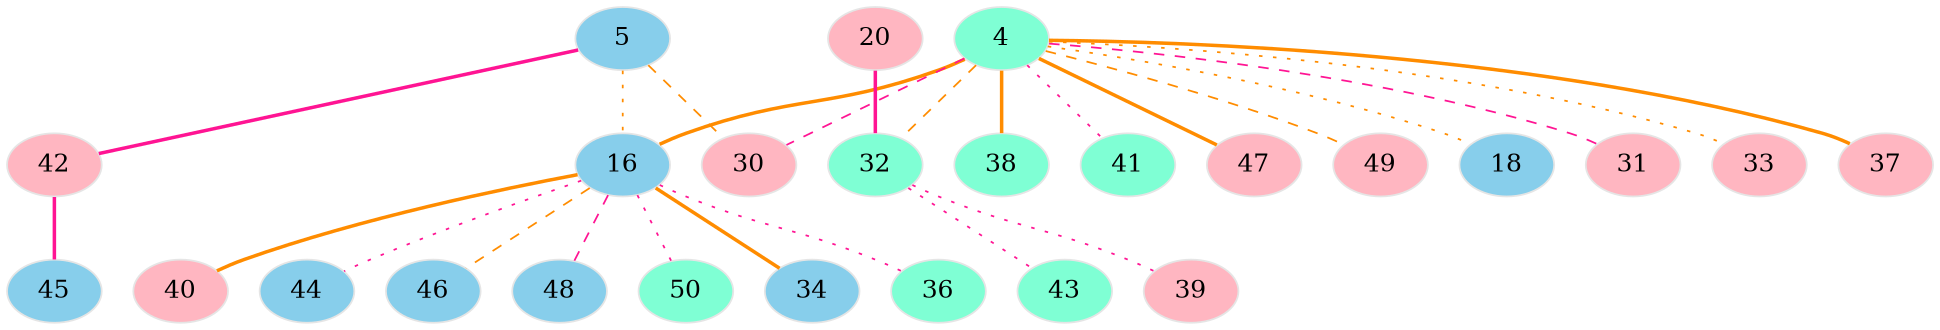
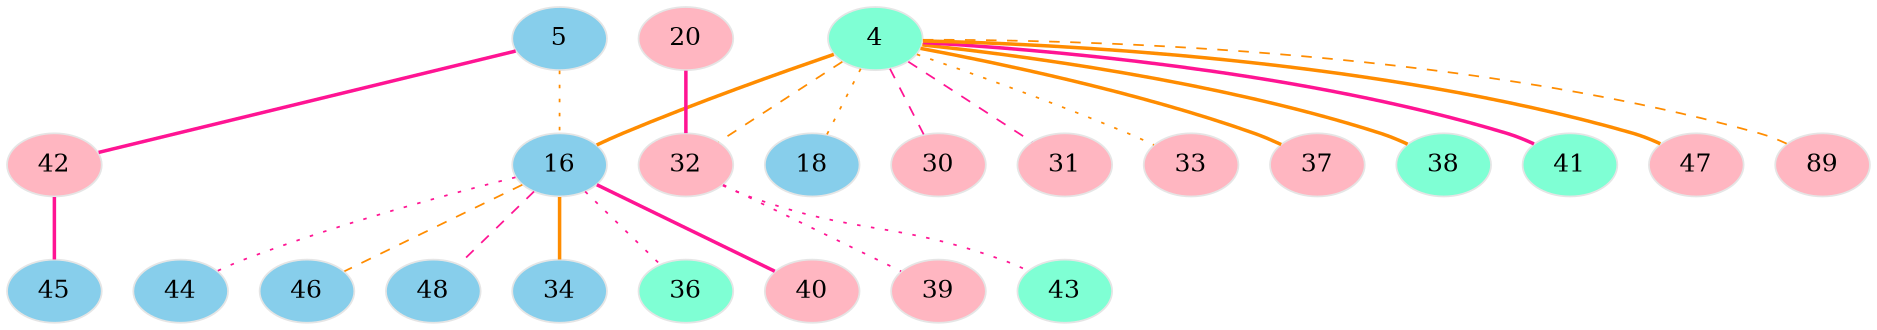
(686, 102) -> none
(1065, 102) -> (1232, 74)
(875, 165) -> (686, 165)
(1381, 165) -> (1823, 165)
(395, 215) -> (686, 228)
(686, 291) -> none
